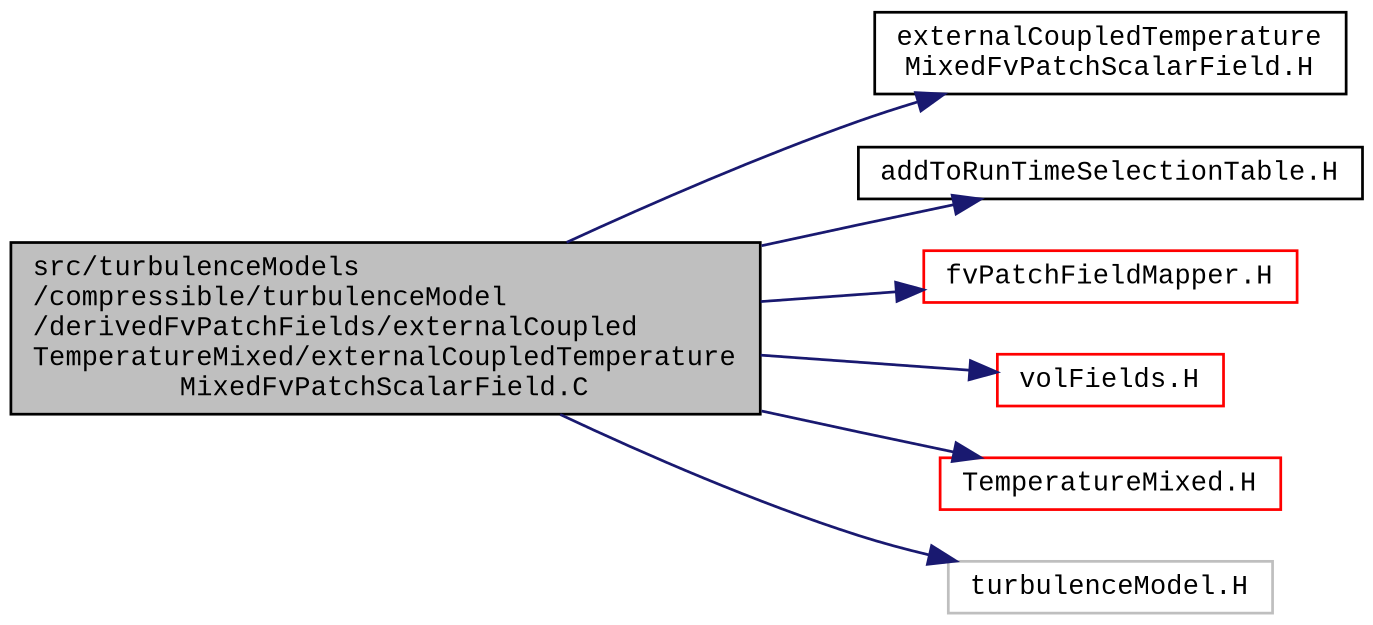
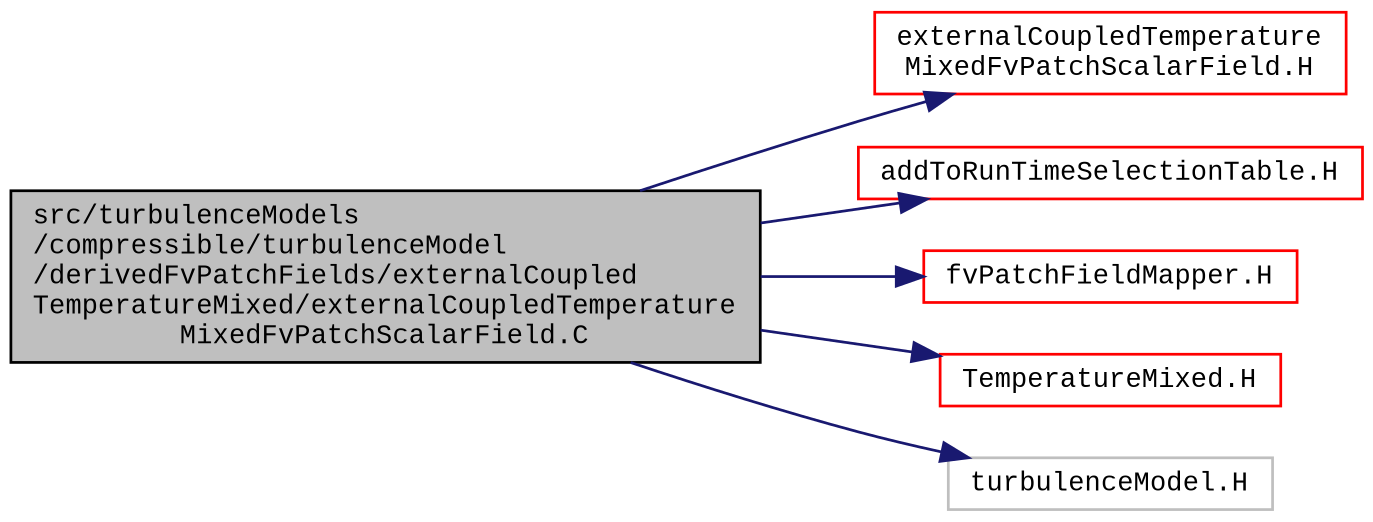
(1110, 53) -> (1110, 53)
(1110, 173) -> (1110, 173)
(1110, 380) -> none
